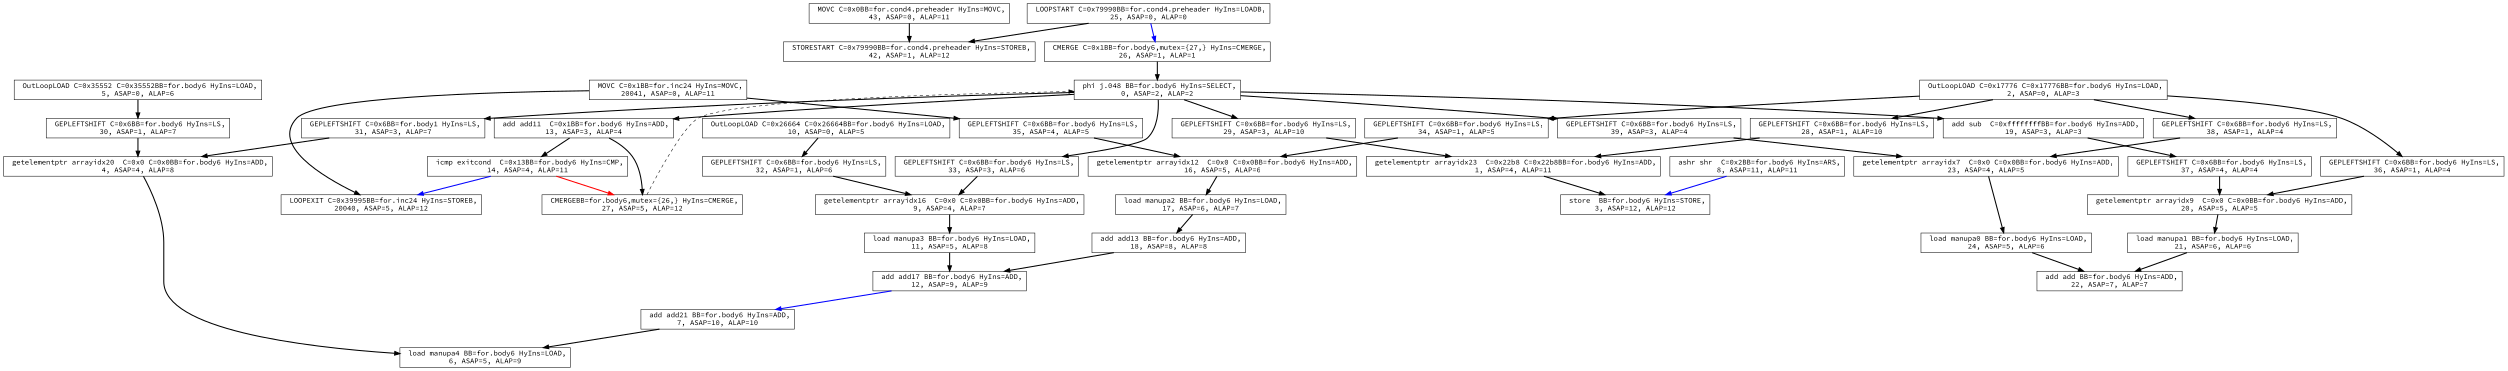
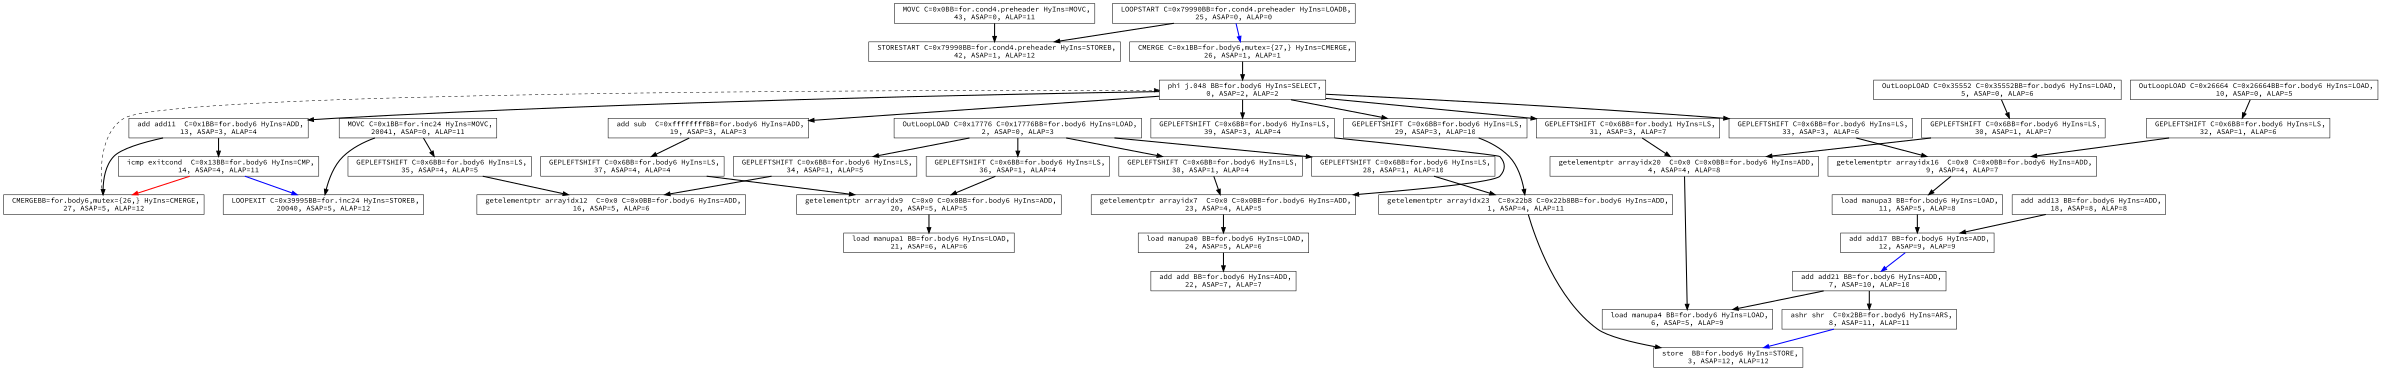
(1201, 205) -> none
(2164, 261) -> none
none -> (1869, 298)
